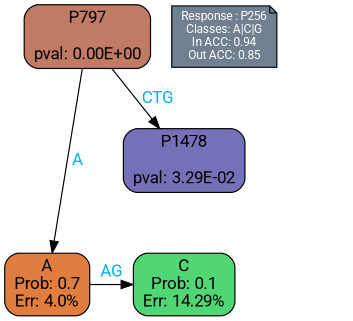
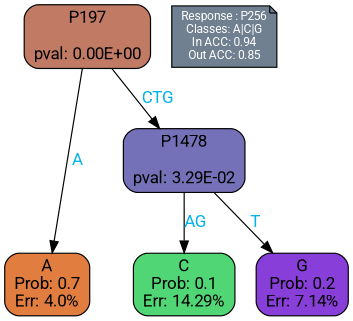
(87, 37) -> (87, 37)
(105, 285) -> (184, 217)
none -> (302, 285)
